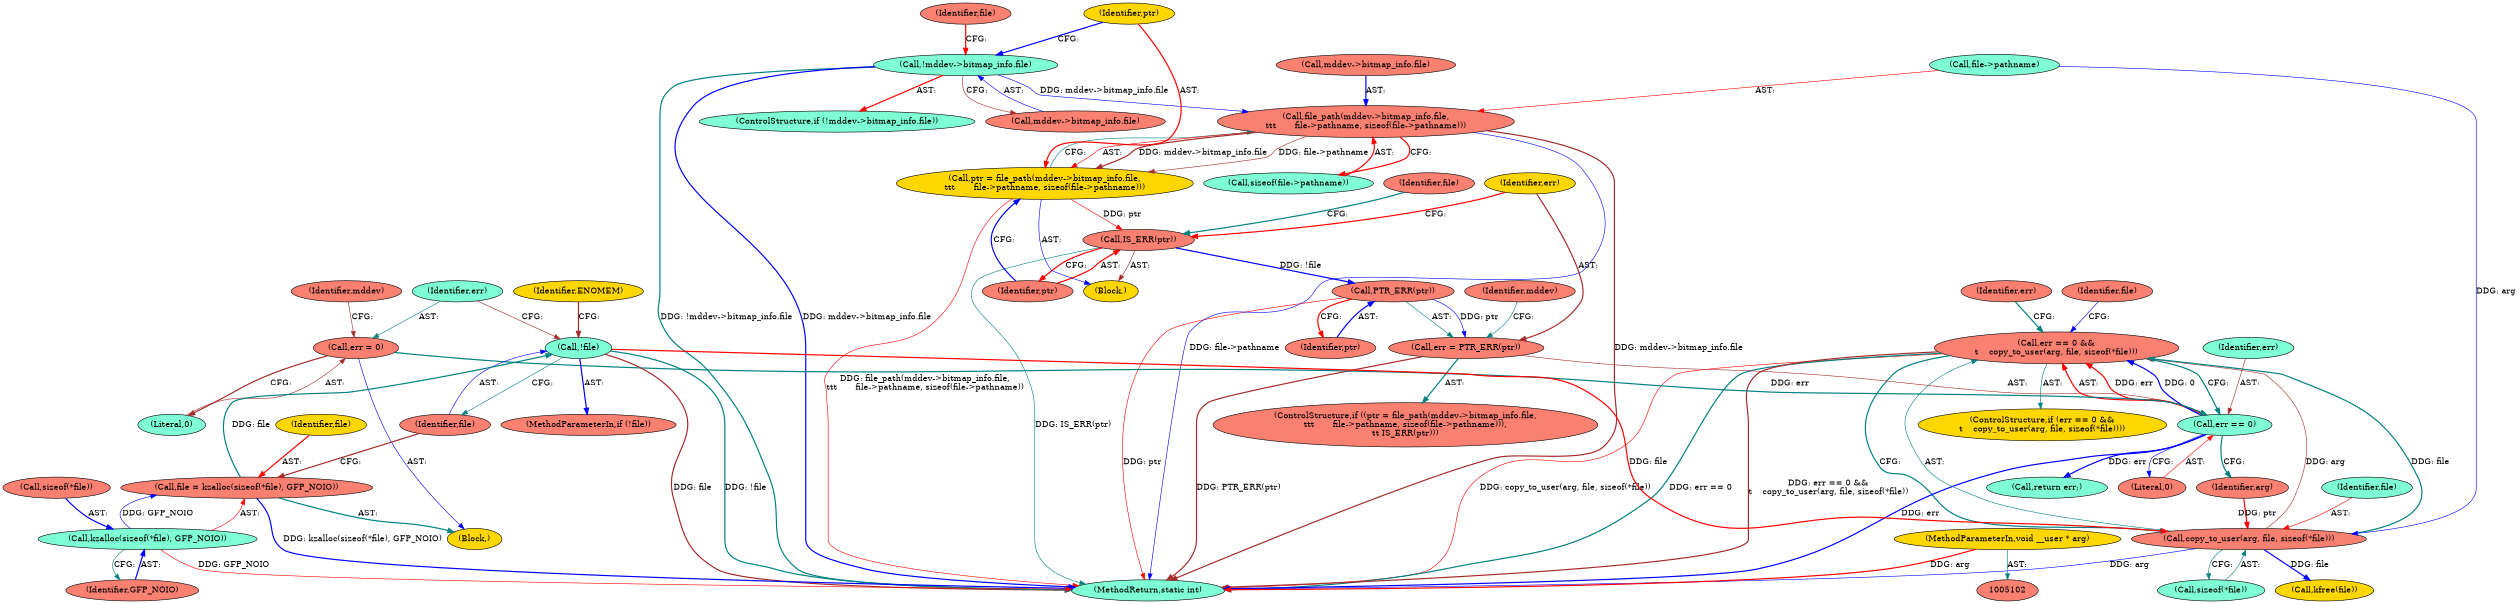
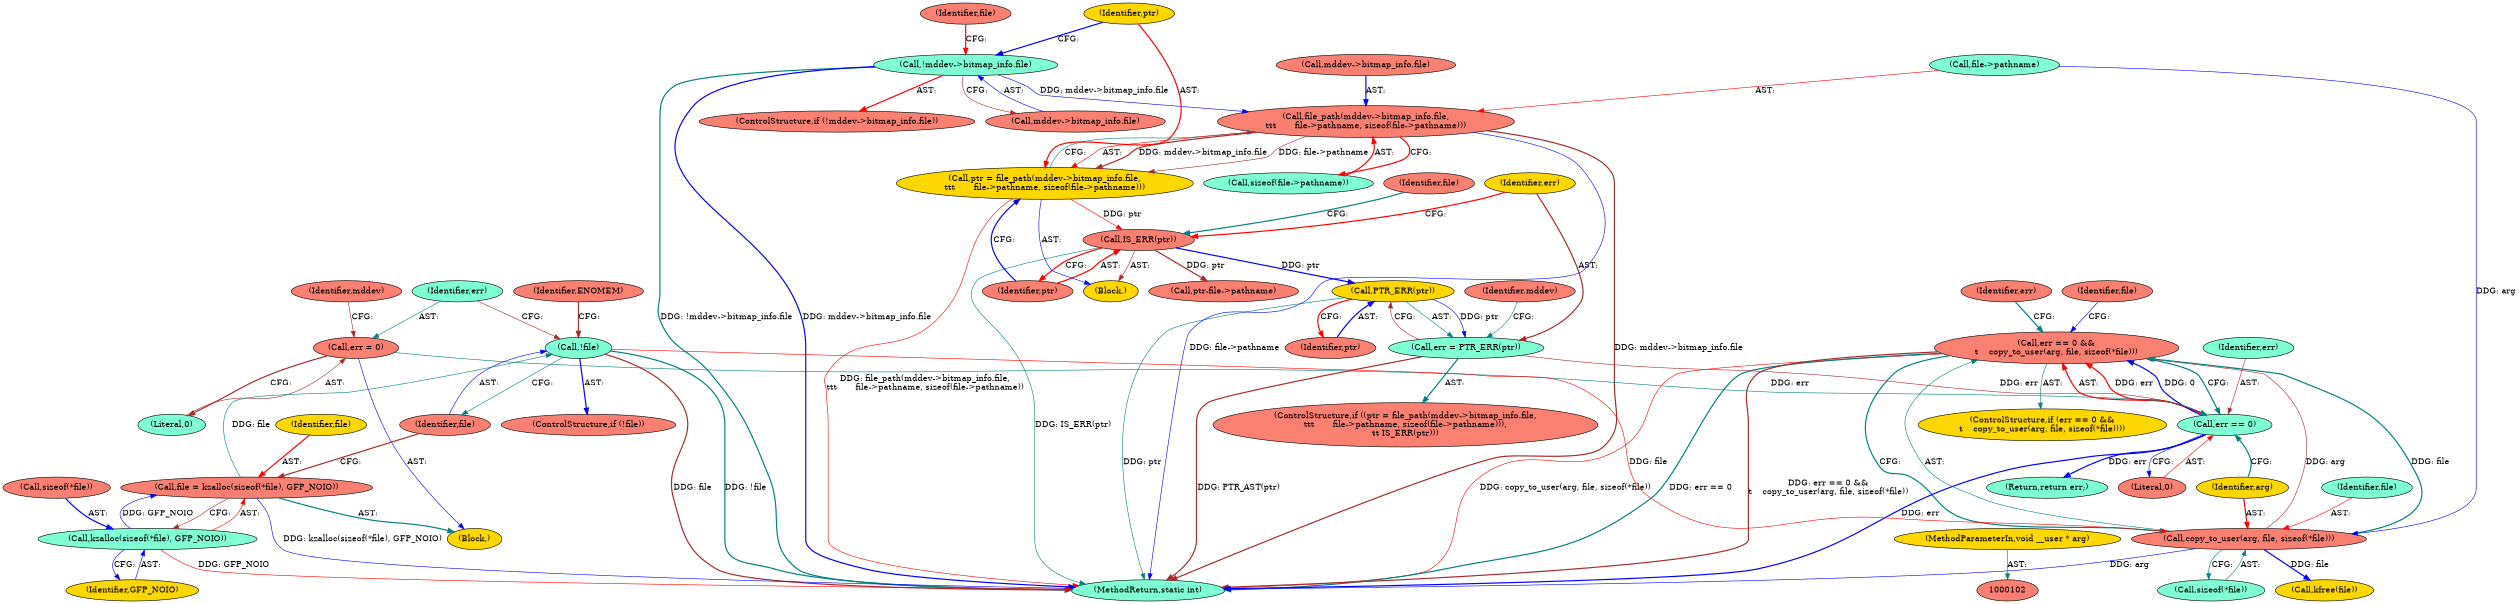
(837, 122) -> (837, 122)
(1301, 266) -> (1301, 266)
(578, 291) -> (578, 291)
none -> (1224, 291)
(1393, 291) -> (1393, 291)
none -> (1400, 328)
(1466, 348) -> (1466, 348)
(1150, 352) -> (1150, 352)
(1163, 370) -> (1163, 370)
(2019, 383) -> (2019, 383)
(1585, 390) -> (1585, 390)
(350, 392) -> (350, 392)
(589, 425) -> (589, 425)
(2221, 455) -> (2250, 457)
(1239, 488) -> (1239, 488)
(2047, 488) -> (2047, 488)
(2242, 488) -> (2242, 488)
none -> (204, 513)
(2257, 513) -> (2257, 513)
(114, 561) -> (114, 561)
(139, 568) -> (139, 568)
(645, 577) -> (645, 577)
(1605, 585) -> none
(132, 590) -> (132, 590)
(2008, 590) -> (2008, 590)
